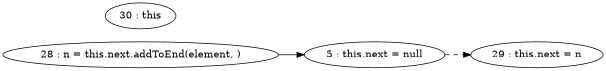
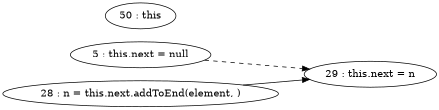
(141, 16) -> (141, 16)
(288, 55) -> (273, 83)
